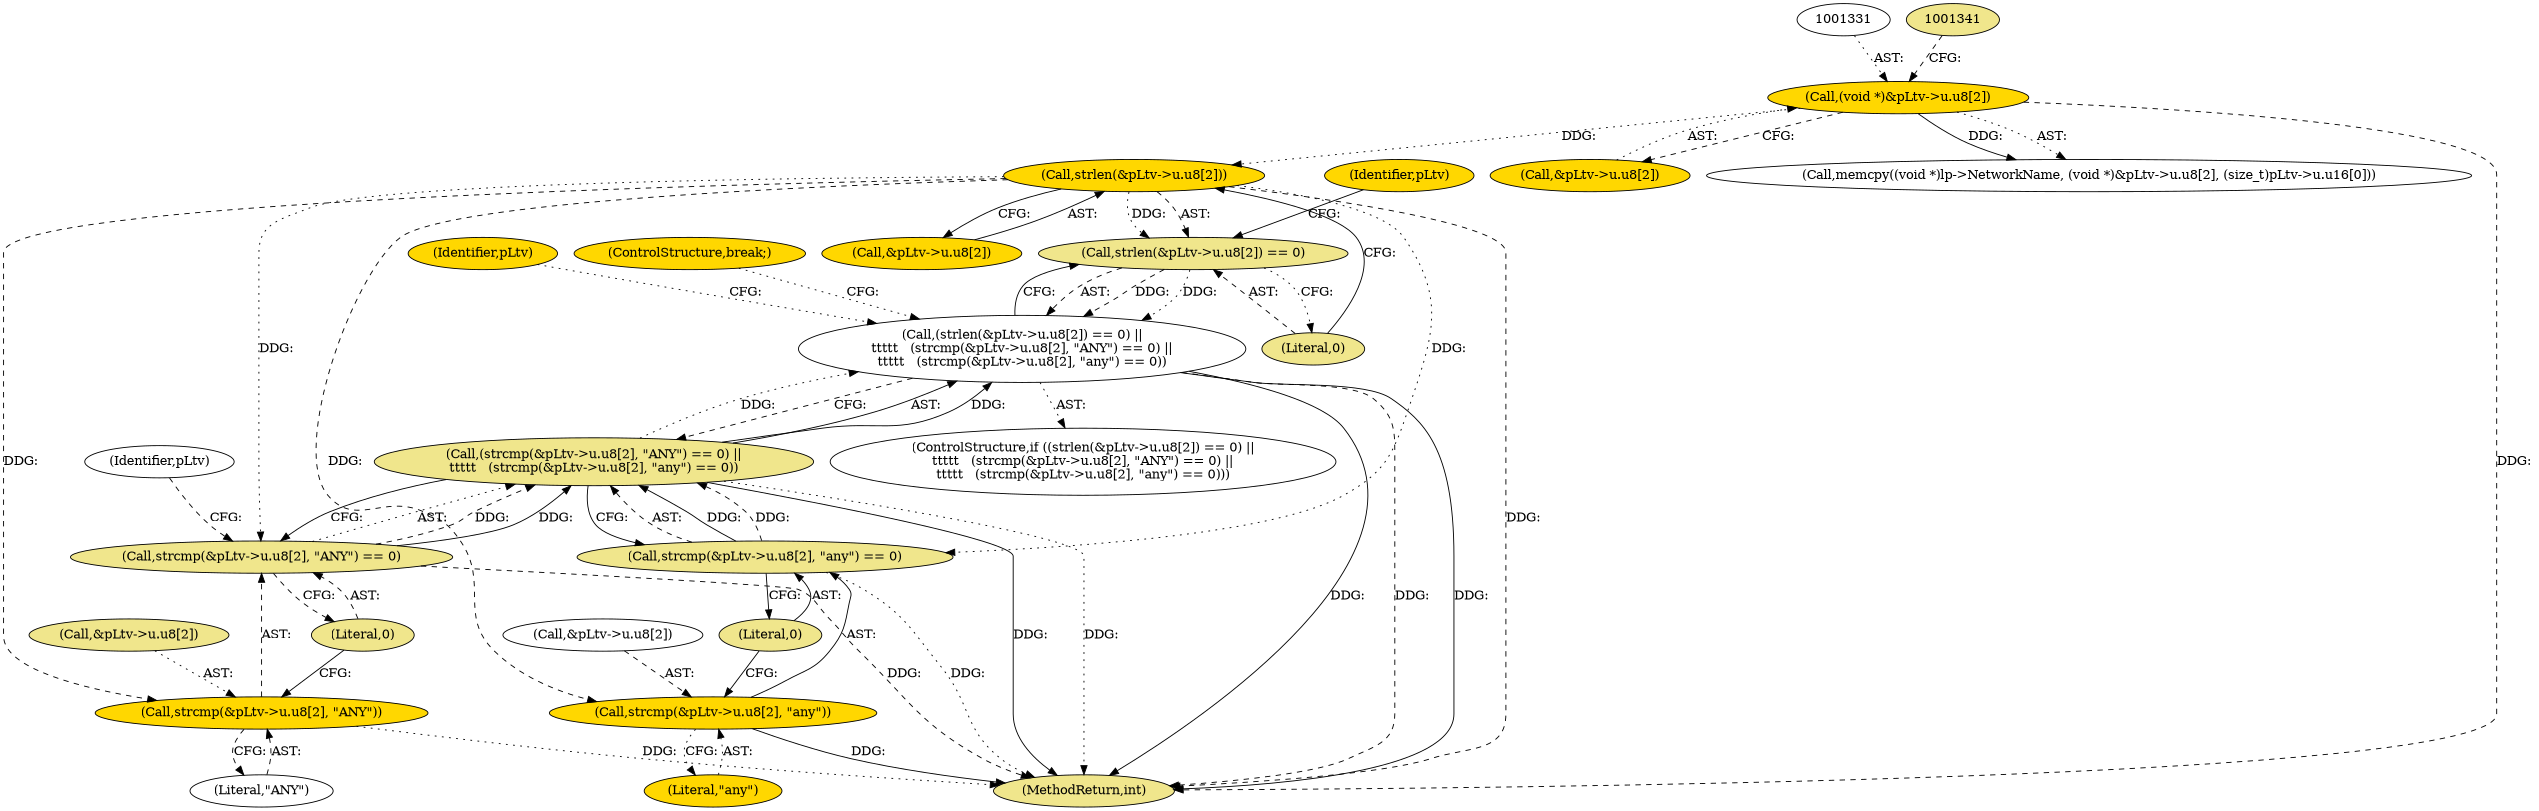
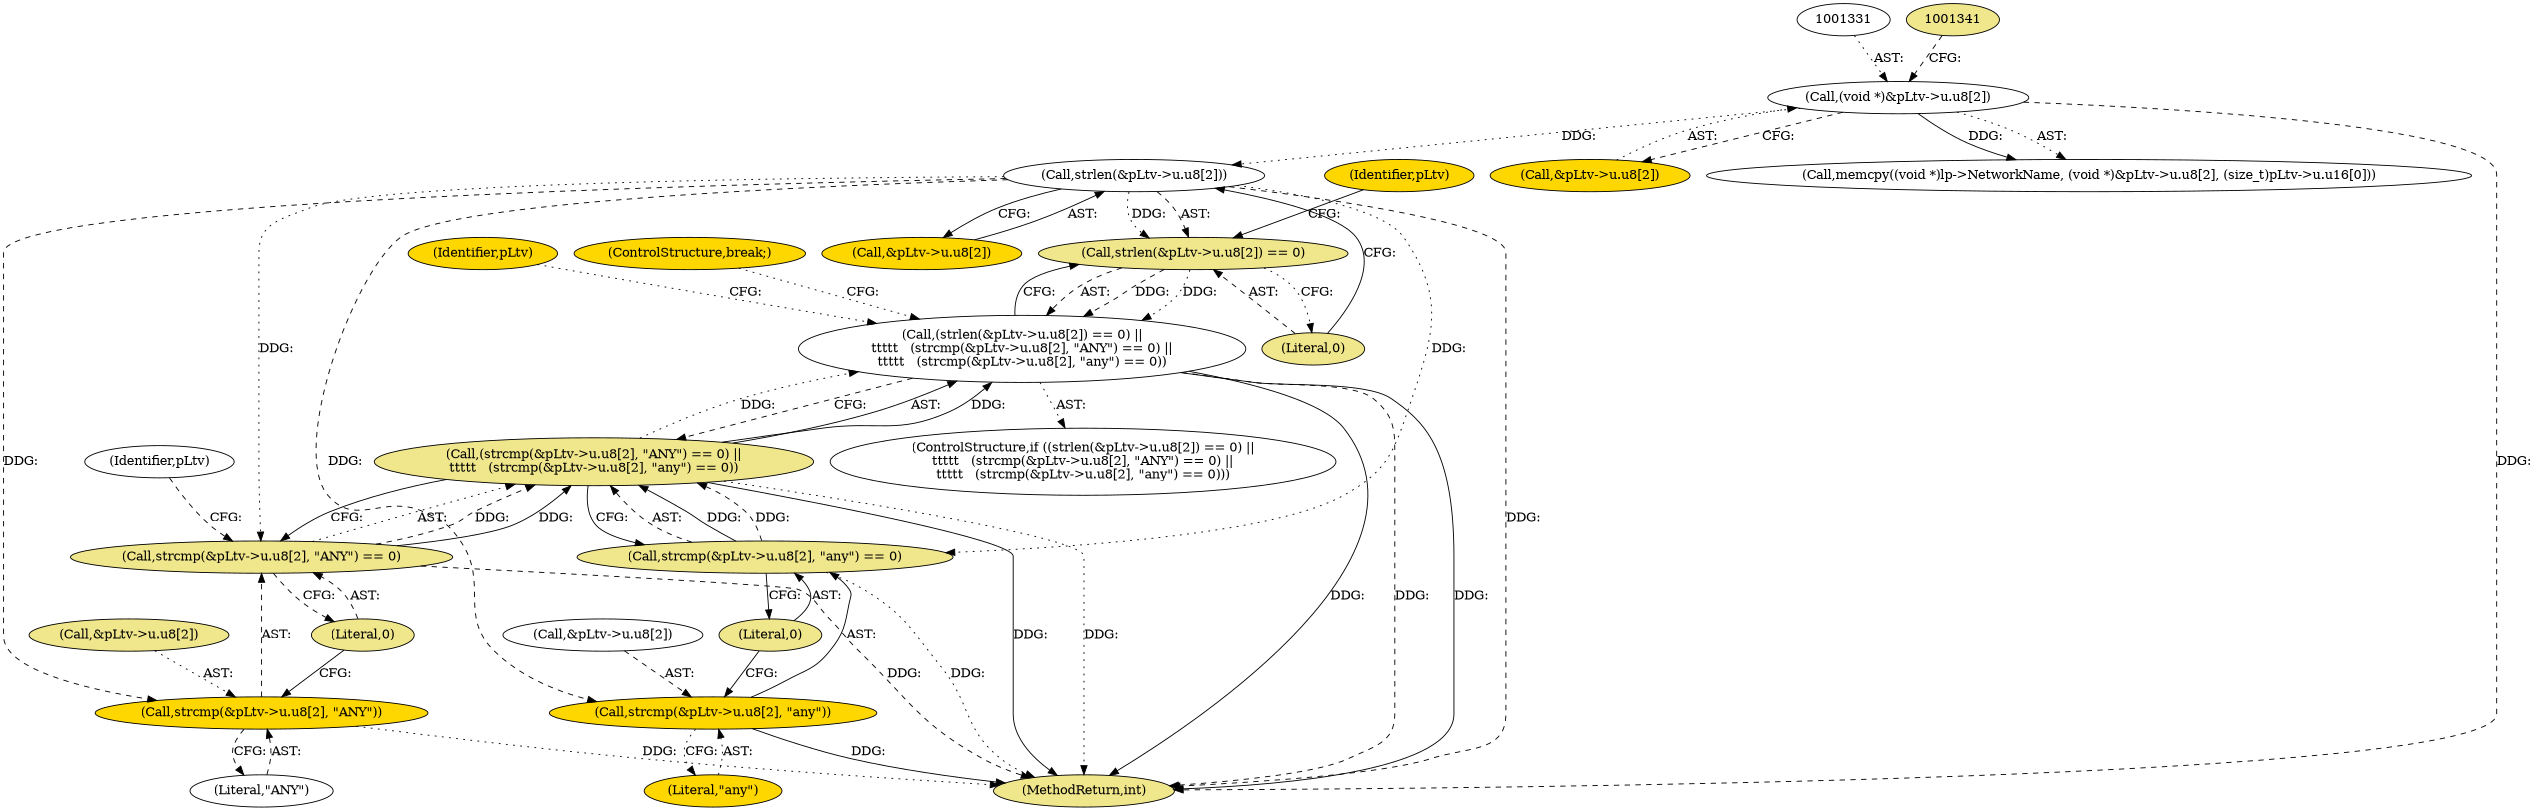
(1898, 98) -> (1898, 98)
(1134, 176) -> (1134, 176)
